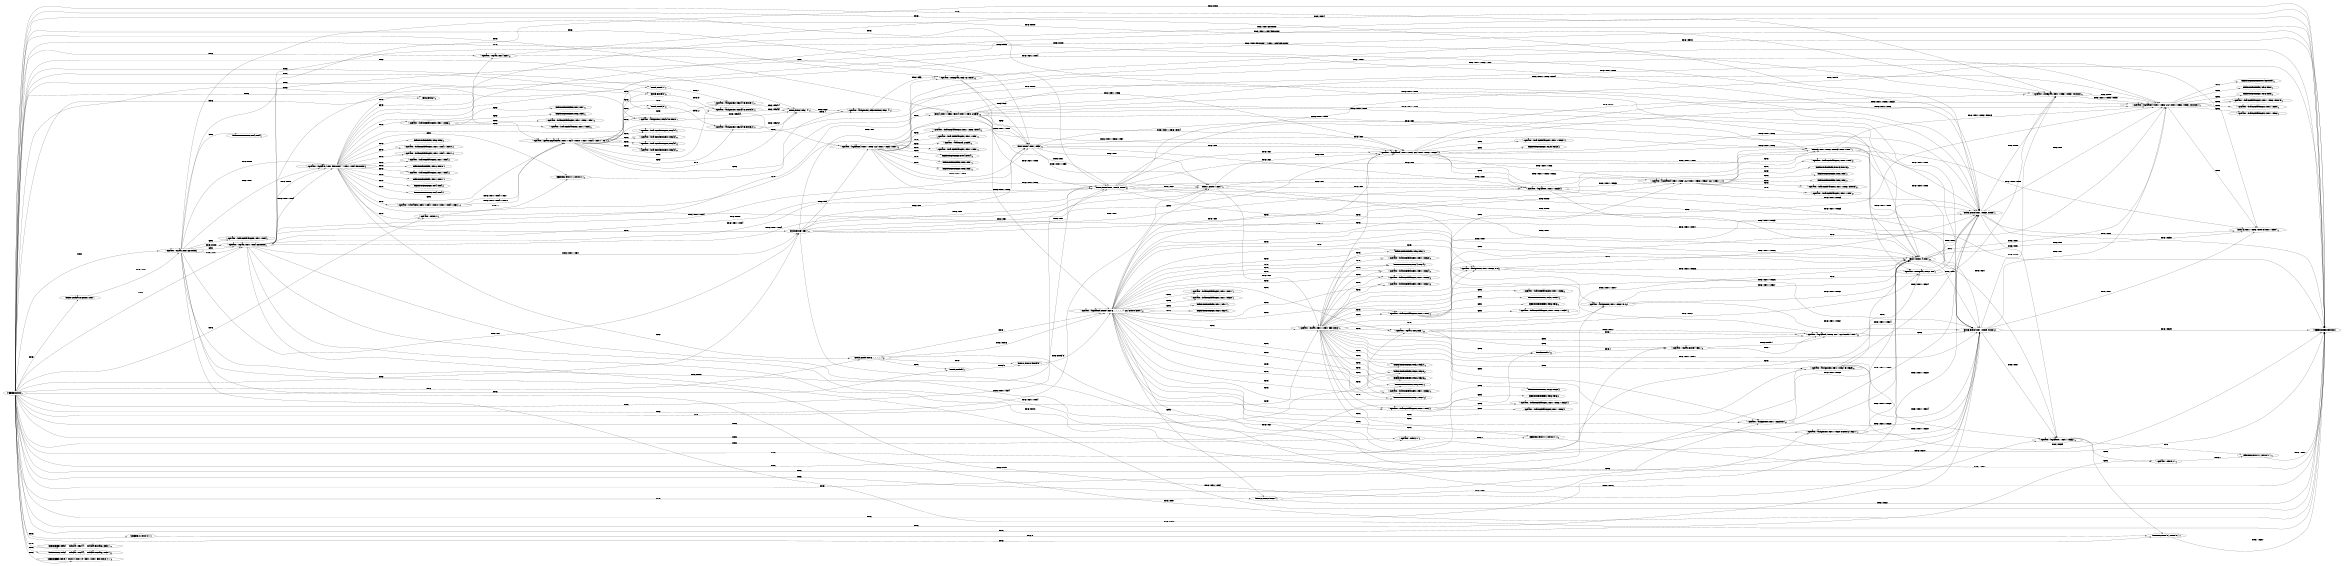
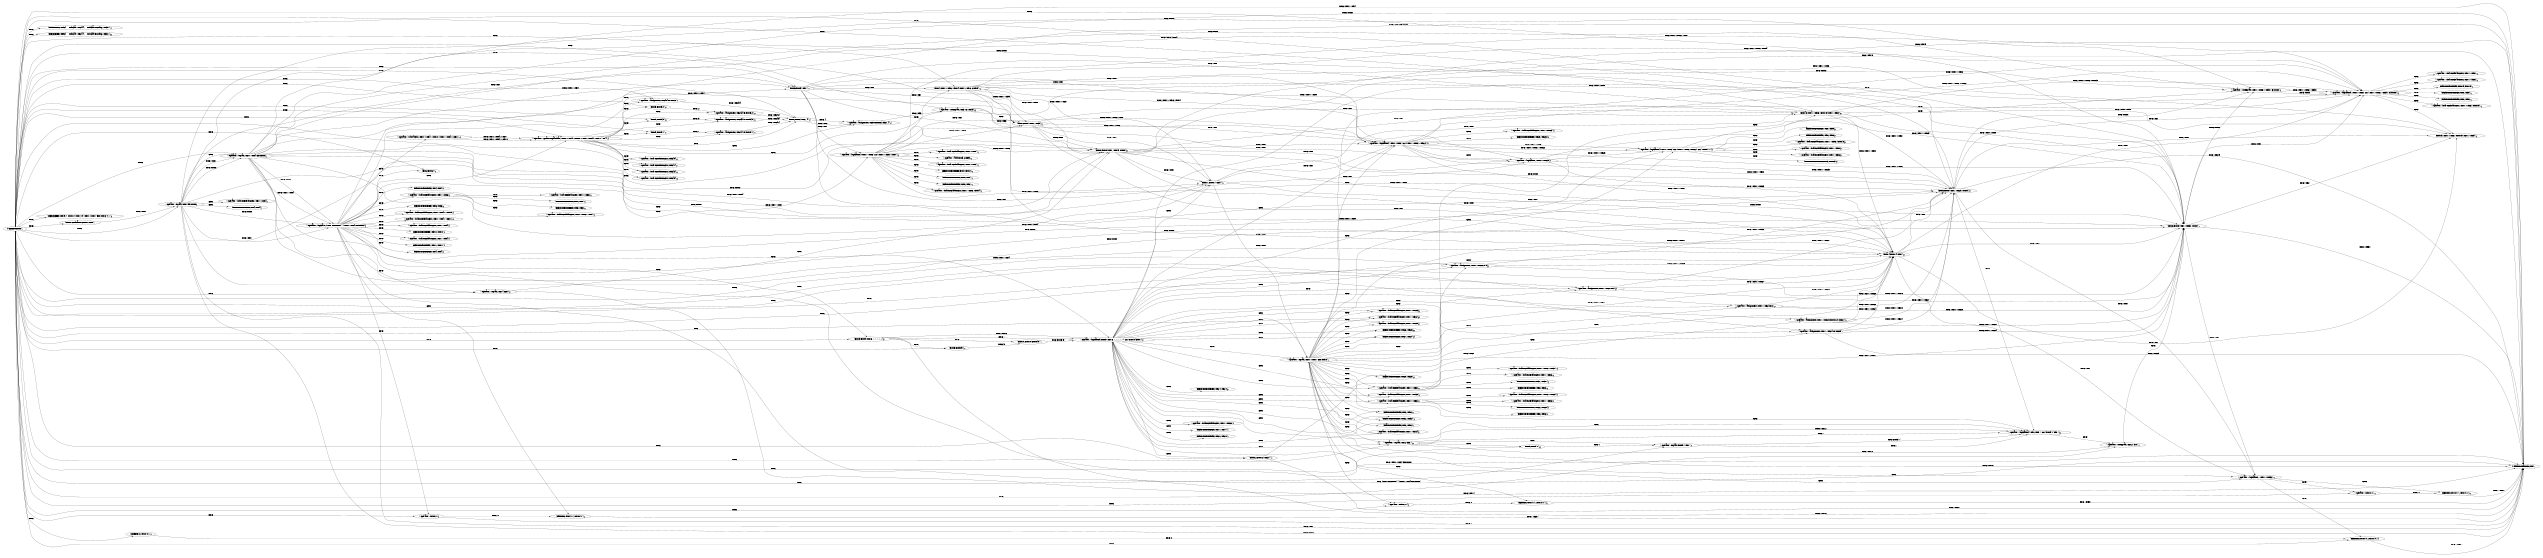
(855, 11) -> (768, 31)
(1342, 281) -> none
(1213, 291) -> none
(1916, 335) -> (1992, 305)
